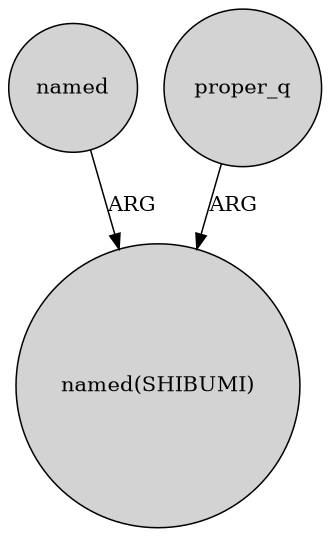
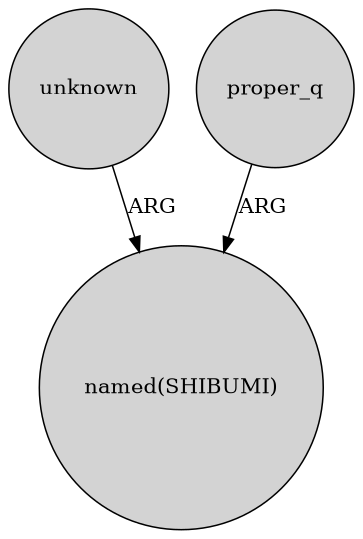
(73, 88) -> (89, 89)
